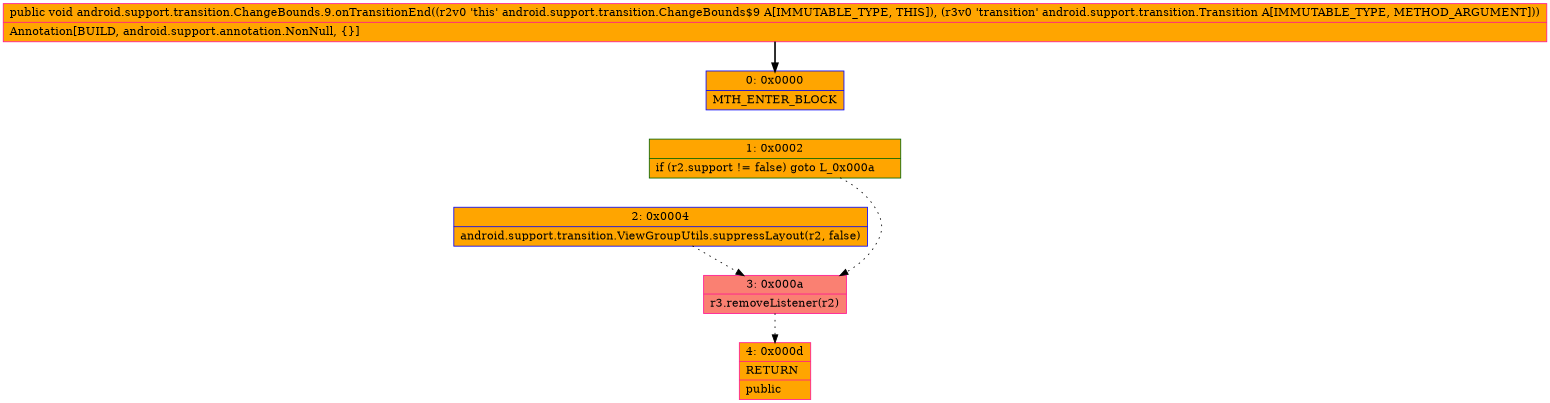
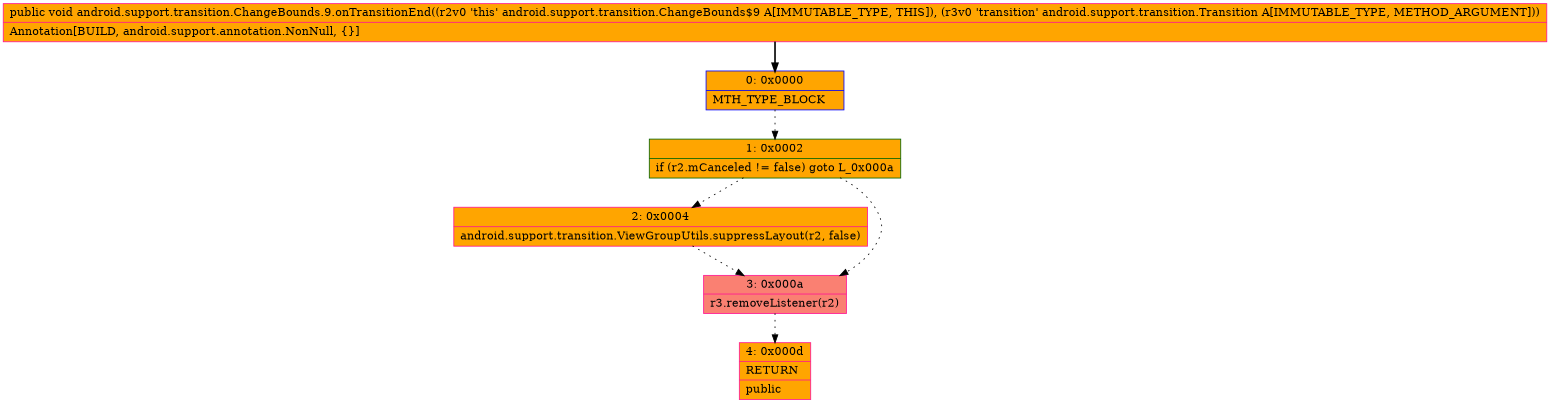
(775, 100) -> (769, 100)
none -> (775, 120)
(766, 168) -> (775, 168)
none -> (721, 191)
(661, 227) -> (661, 227)
